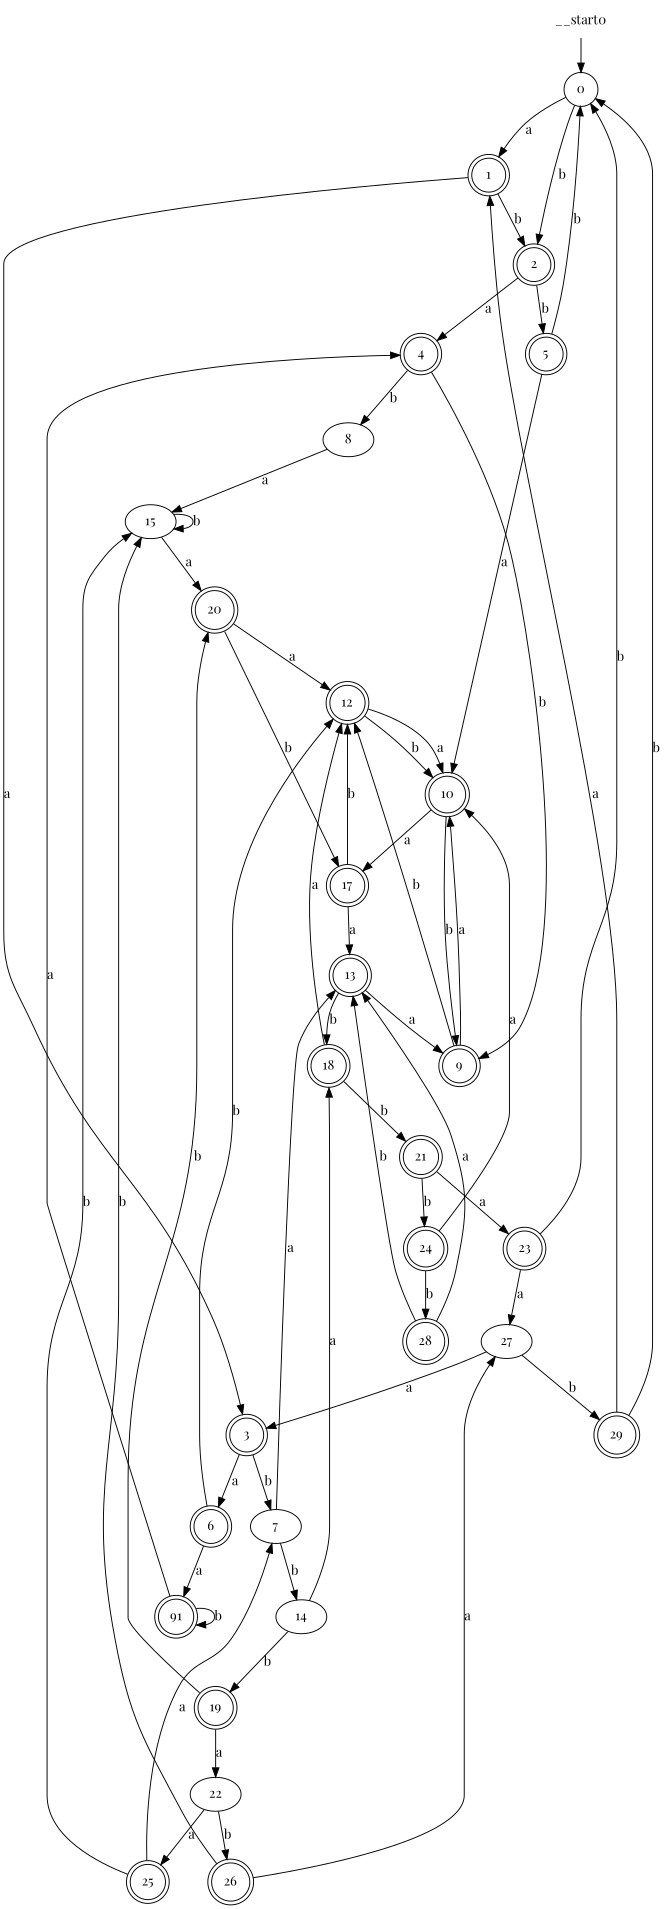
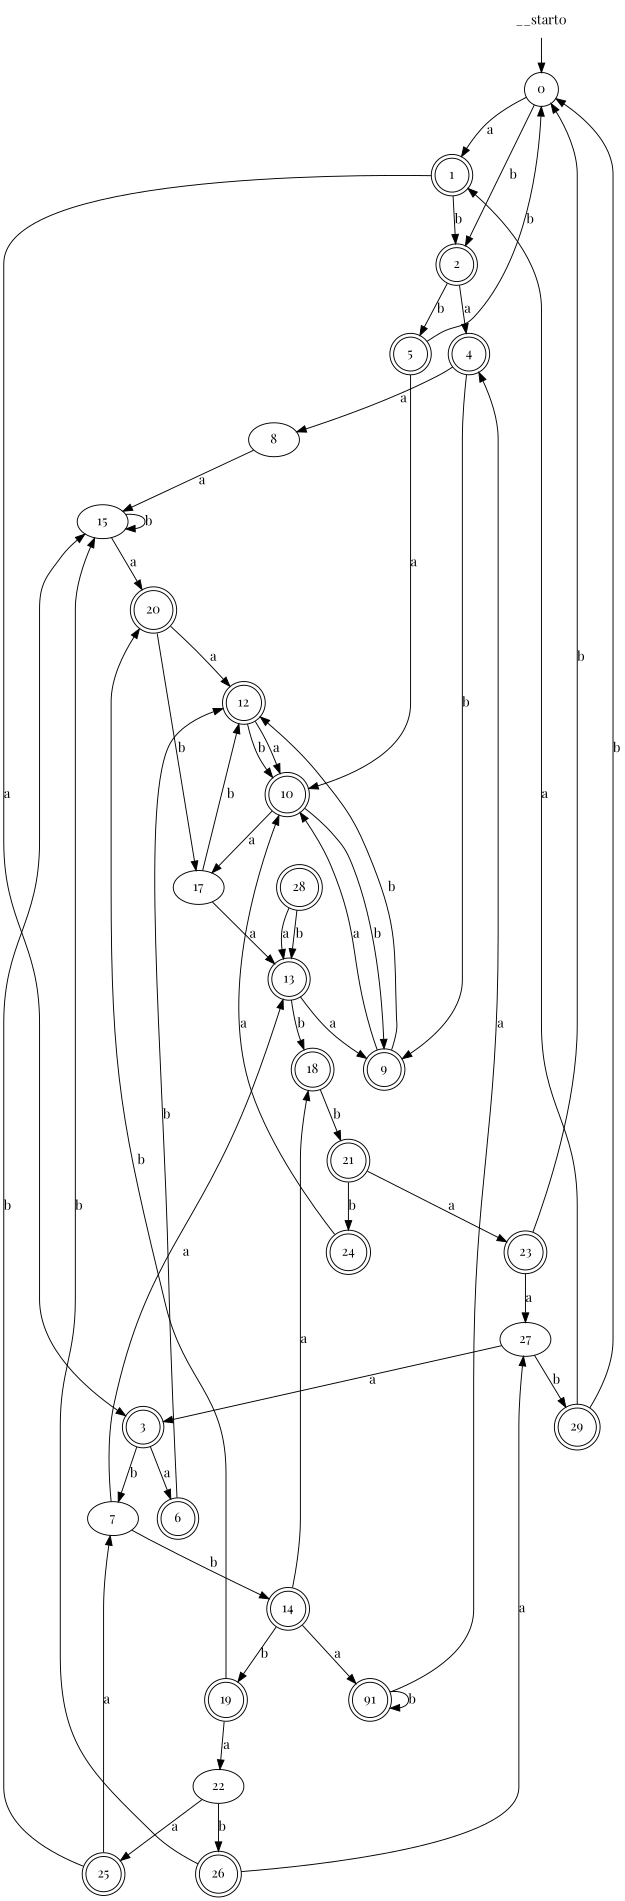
(394, 399) -> (404, 399)
(347, 886) -> (199, 888)
(310, 888) -> none
(426, 1290) -> none
(195, 1567) -> (326, 1651)
(301, 1617) -> (288, 1609)
